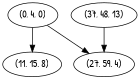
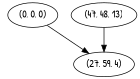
(33, 15) -> (33, 15)
(104, 15) -> (104, 15)
(32, 64) -> none
